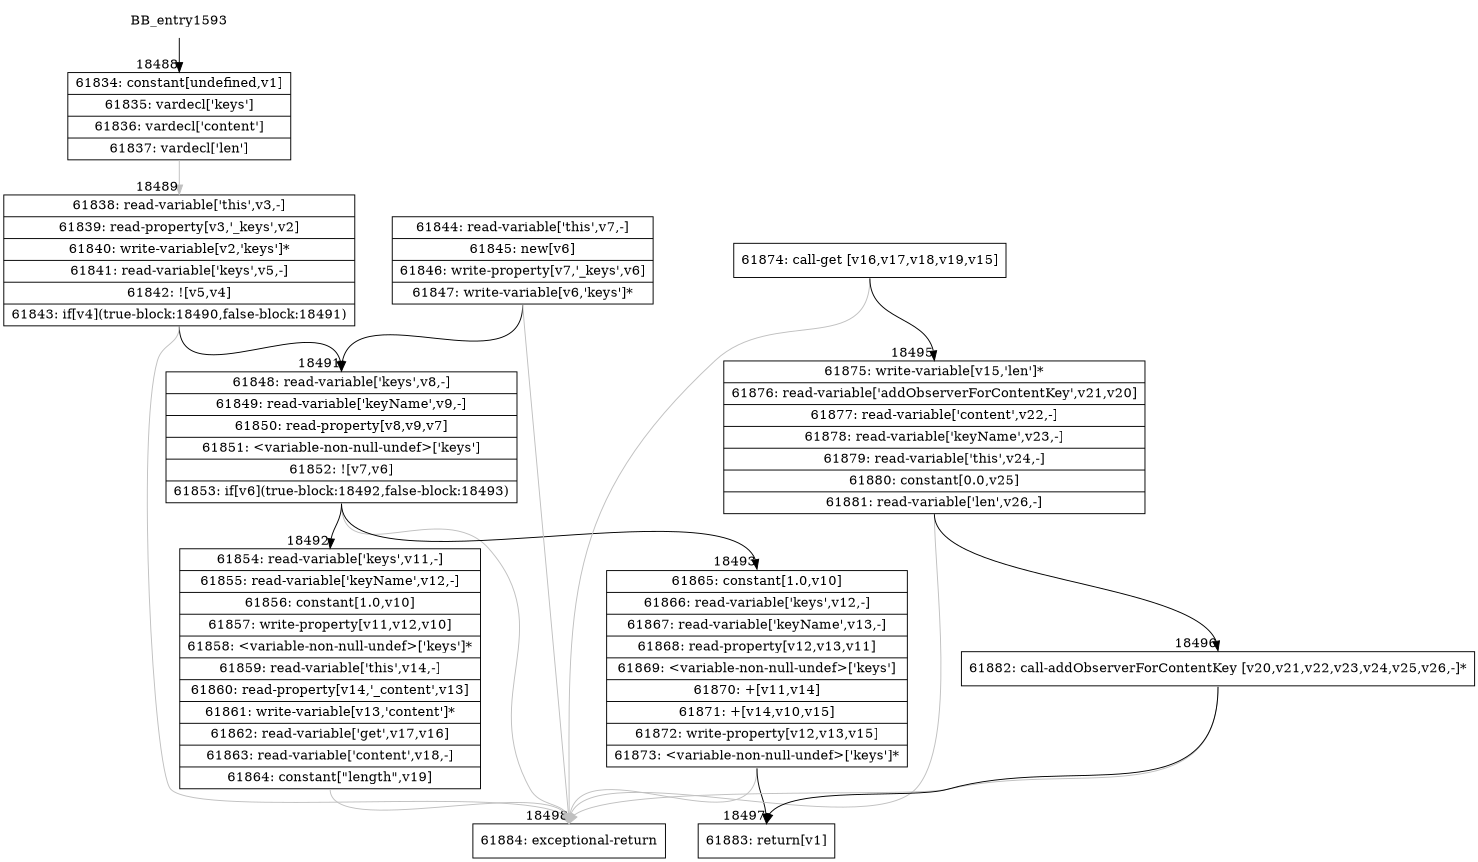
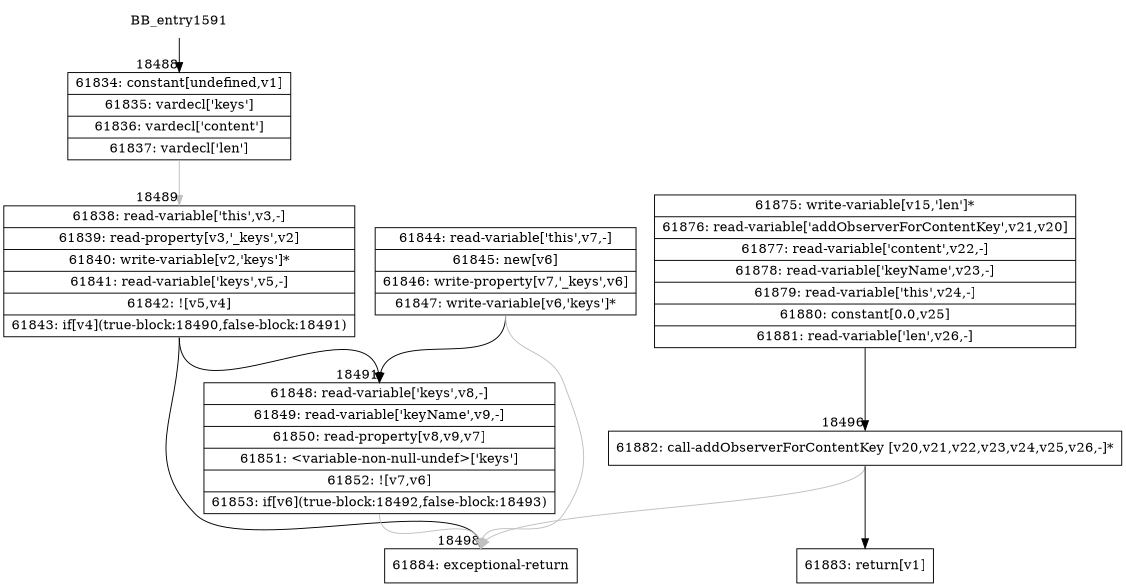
(179, 21) -> (179, 21)
(870, 260) -> none
(330, 669) -> none
(757, 669) -> none
(162, 752) -> (245, 529)
(881, 804) -> none
